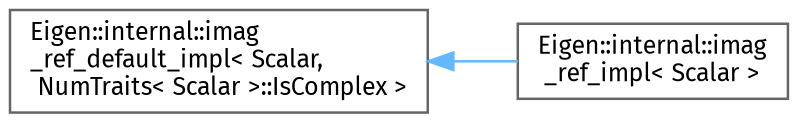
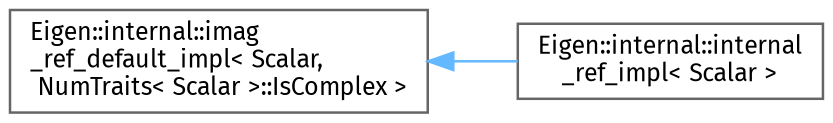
(653, 61) -> (670, 61)
